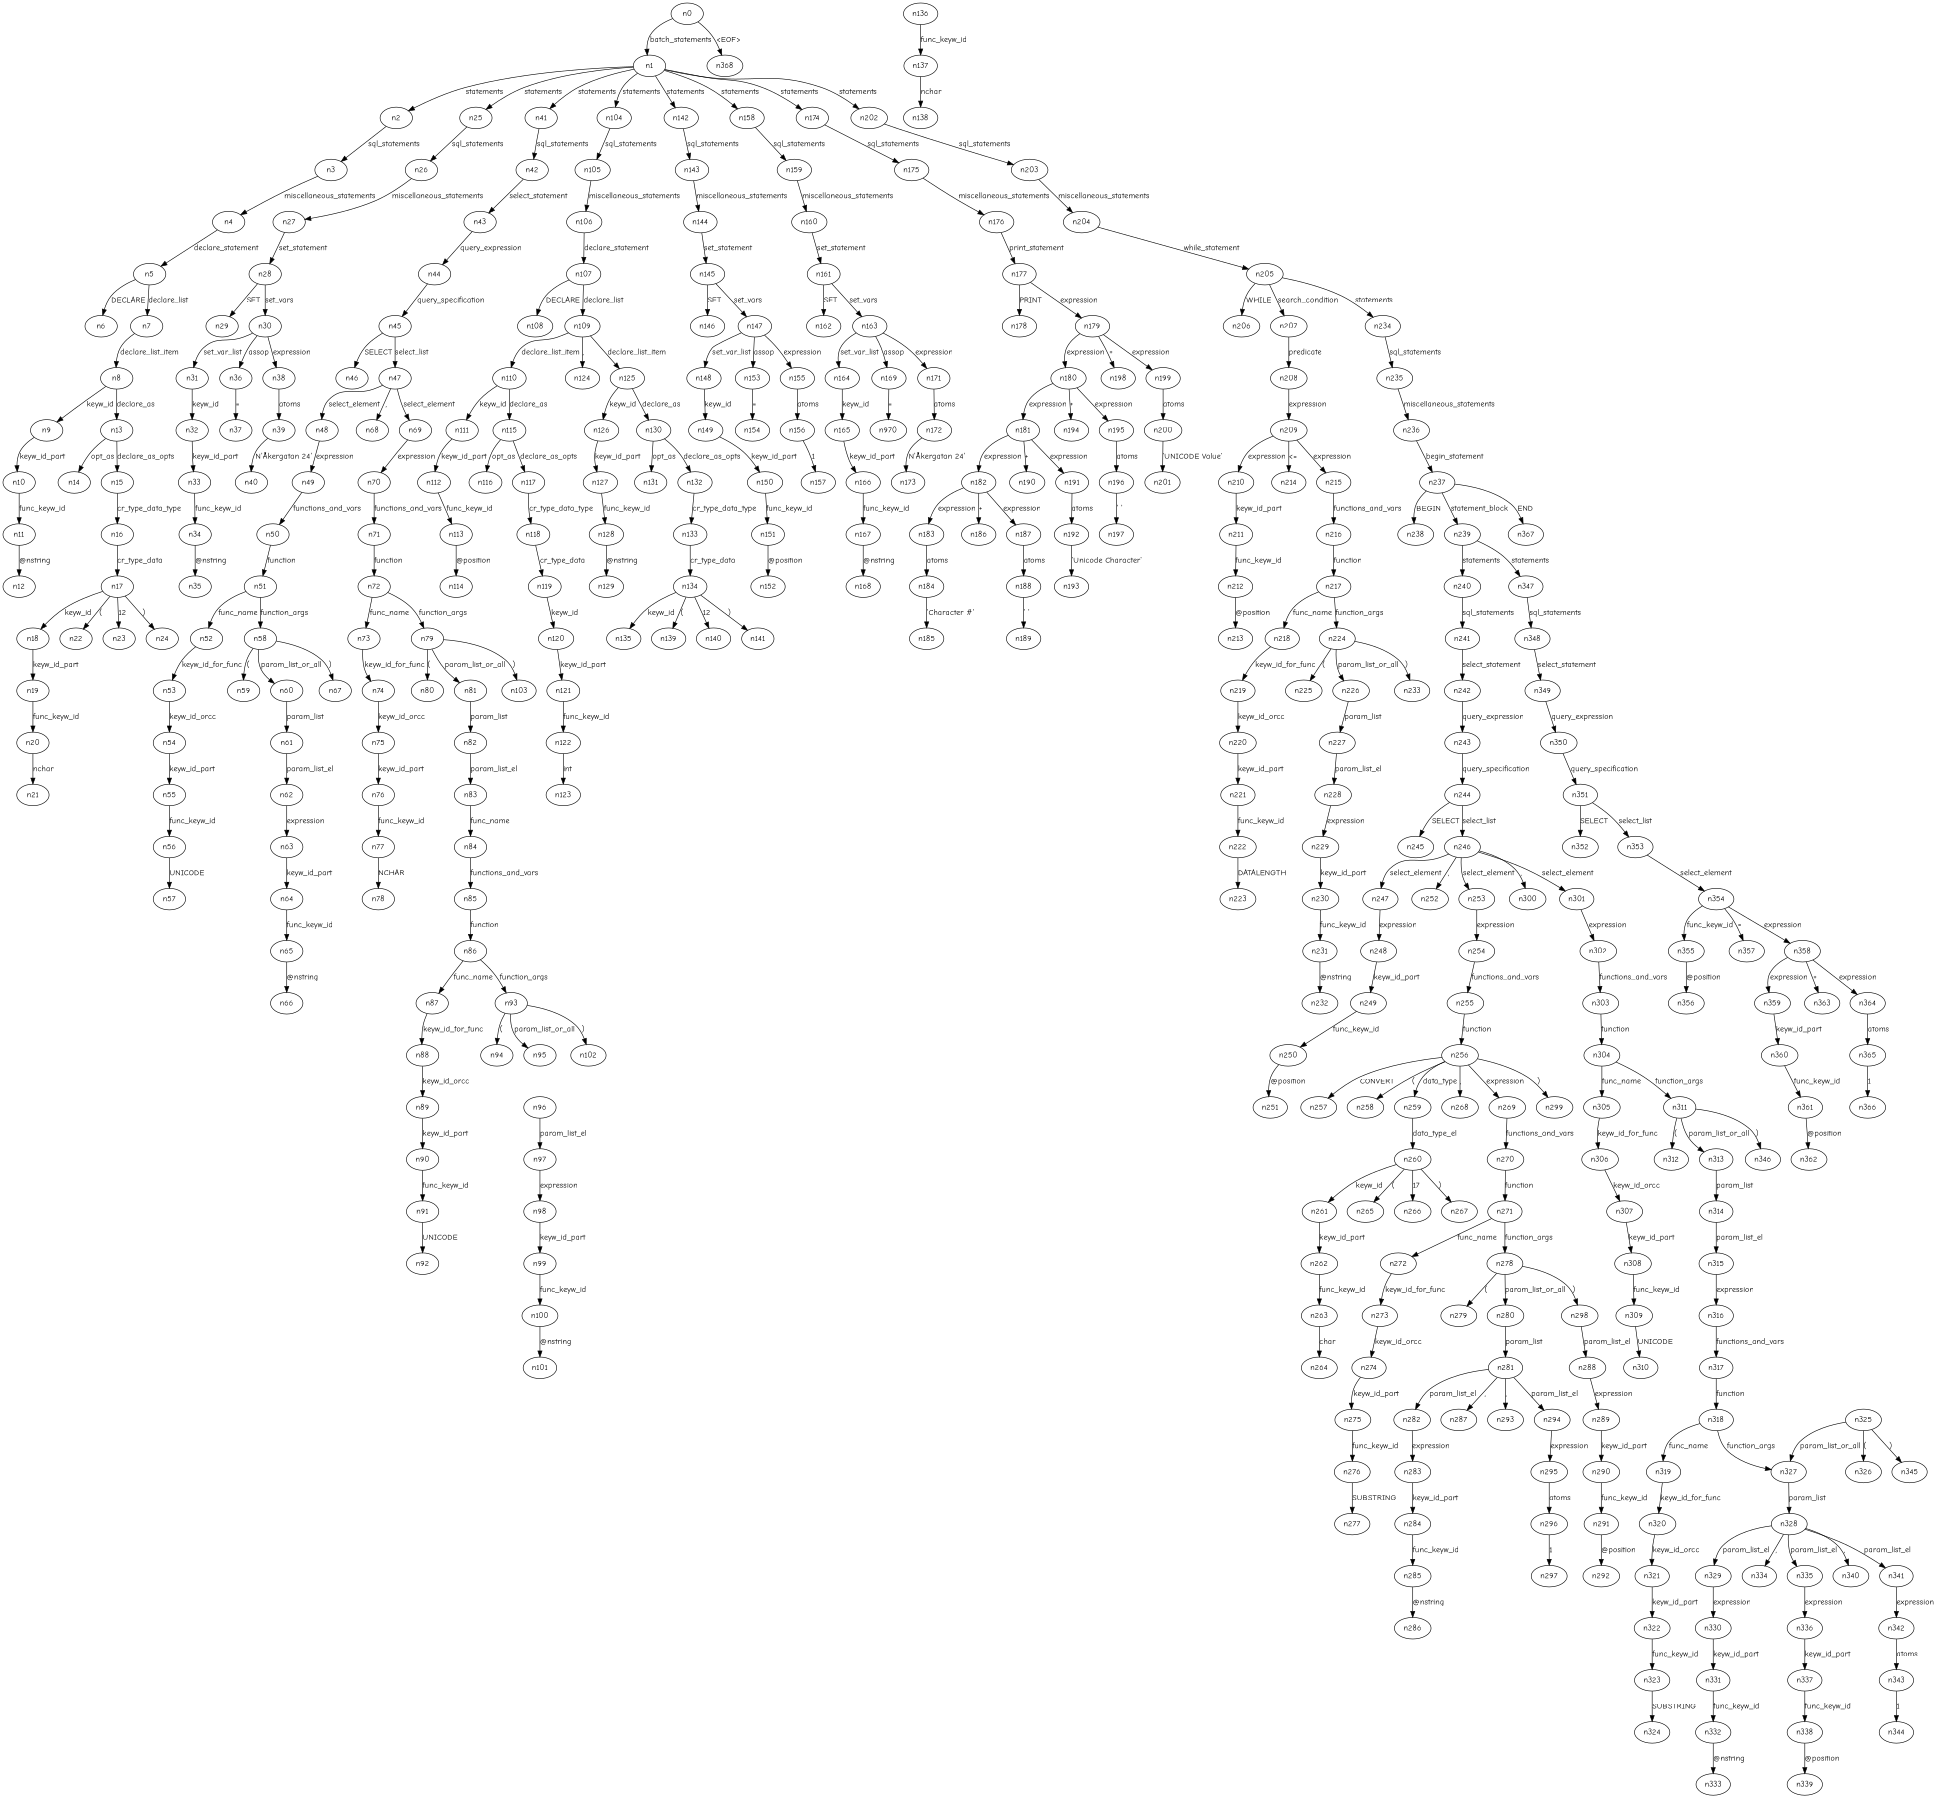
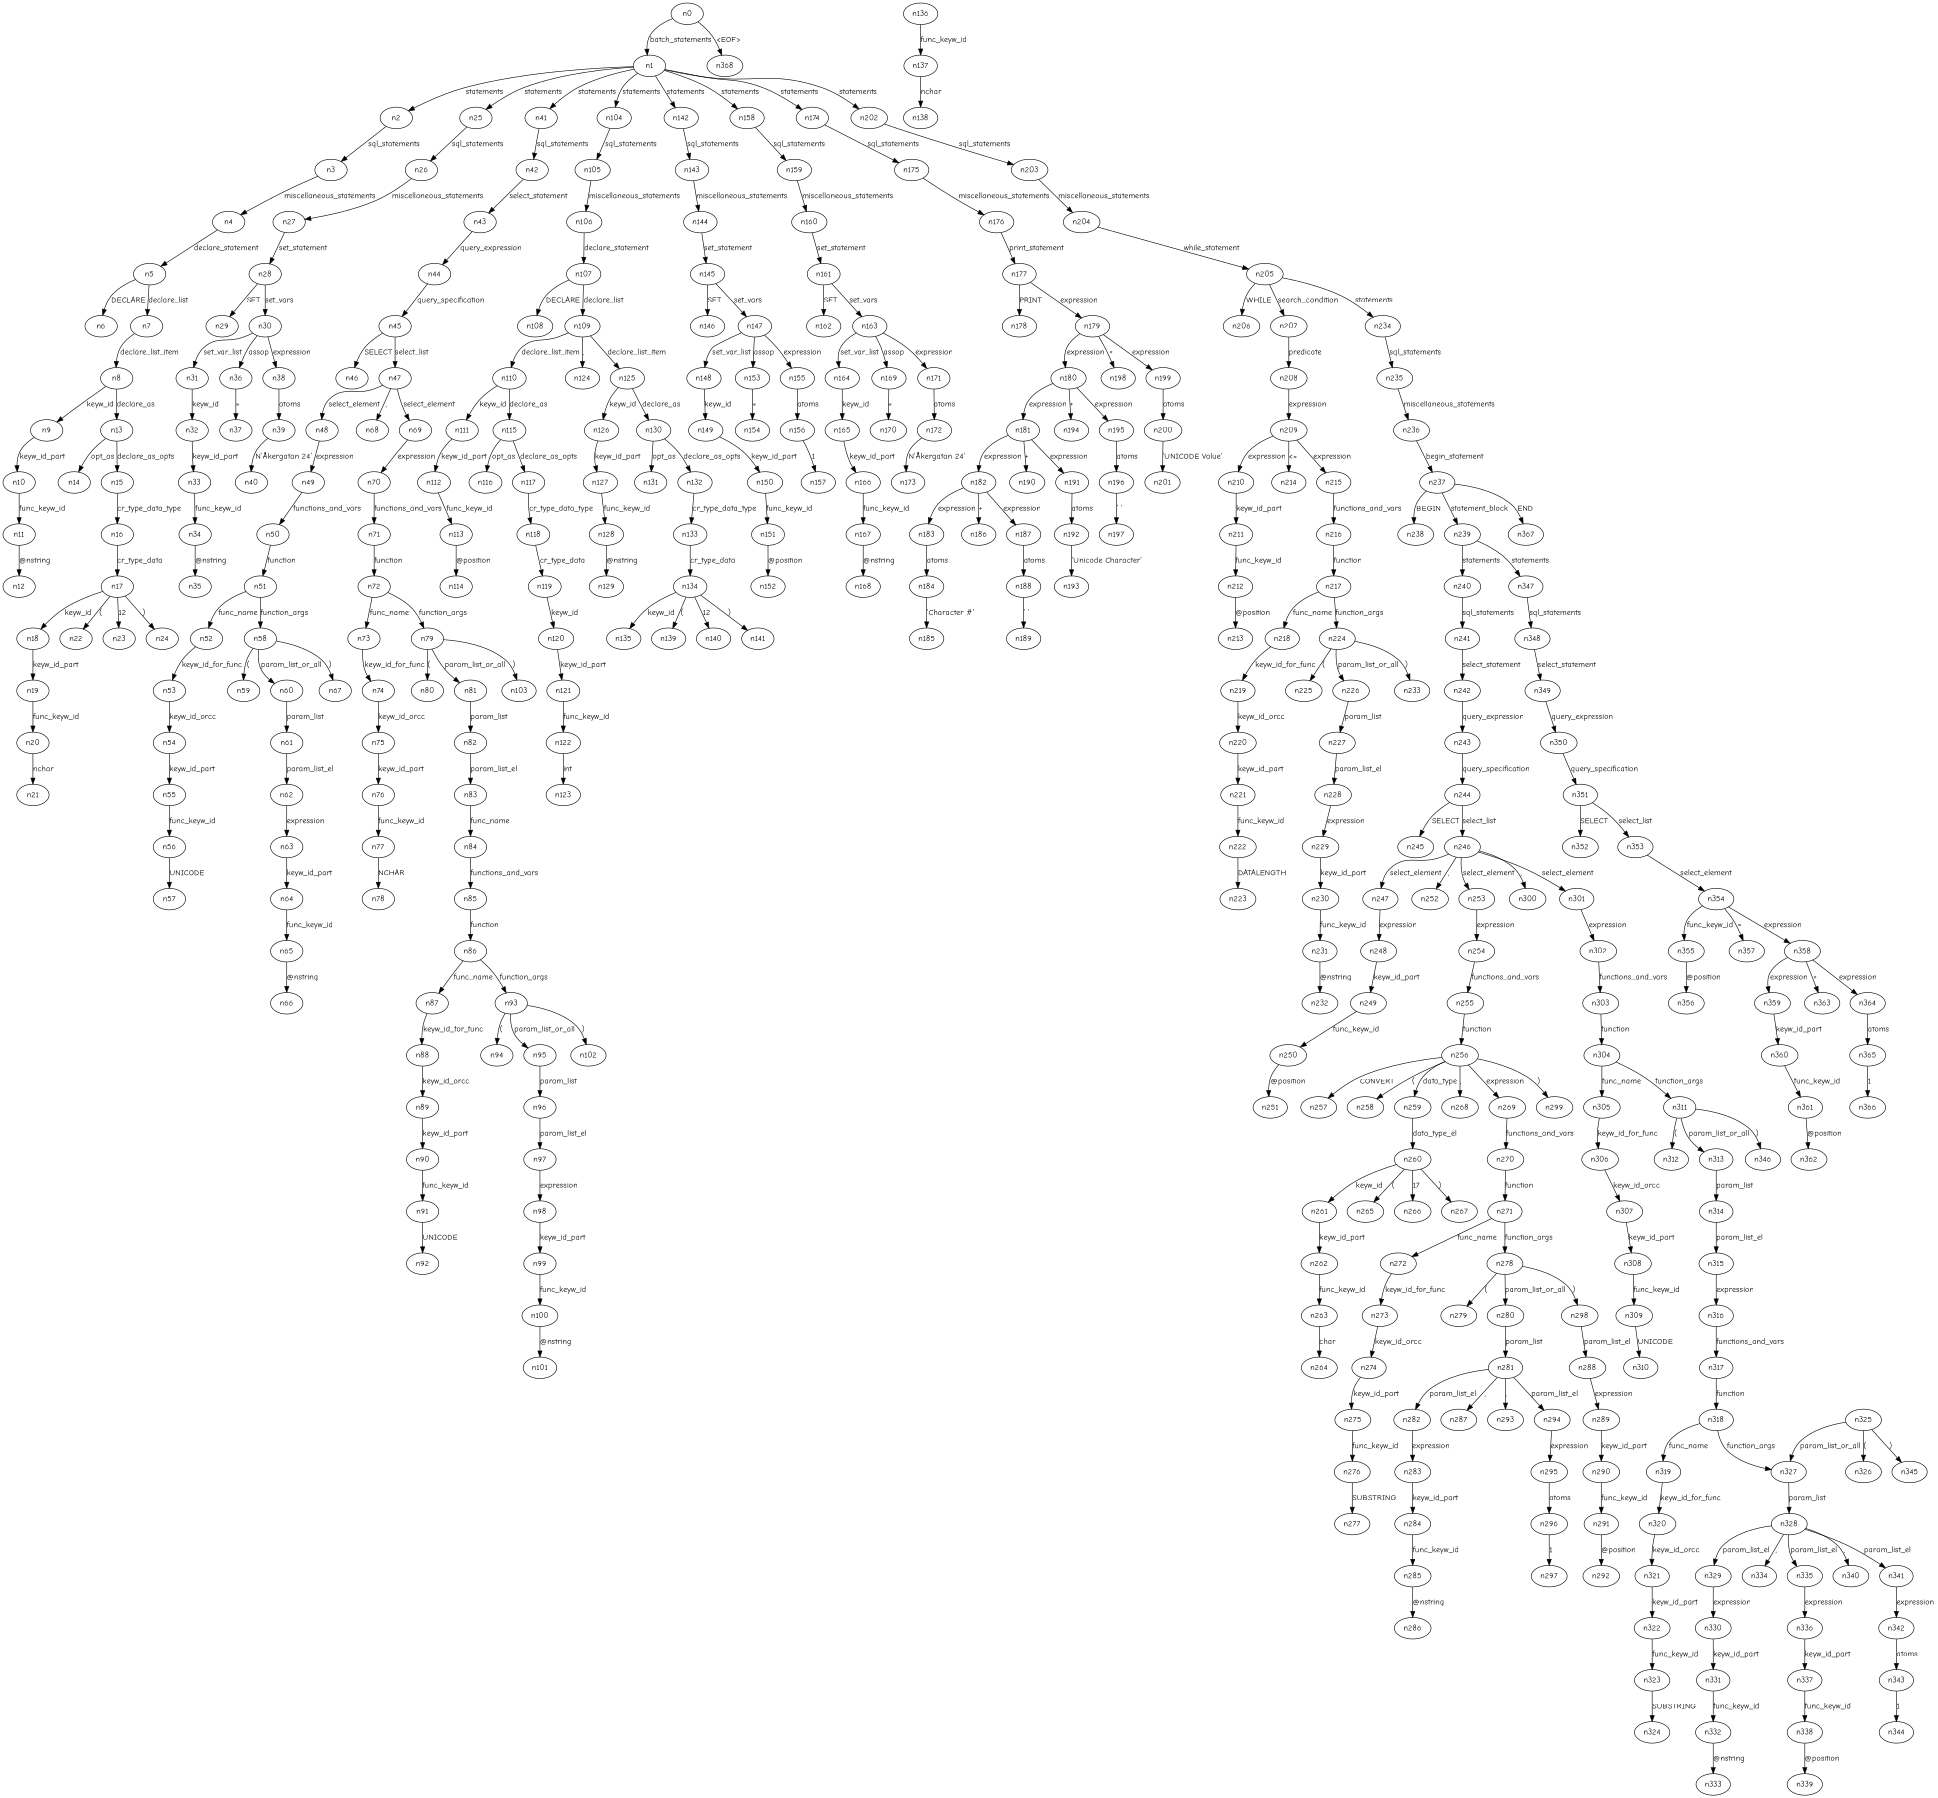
(888, 430) -> (888, 430)
none -> (540, 1078)
